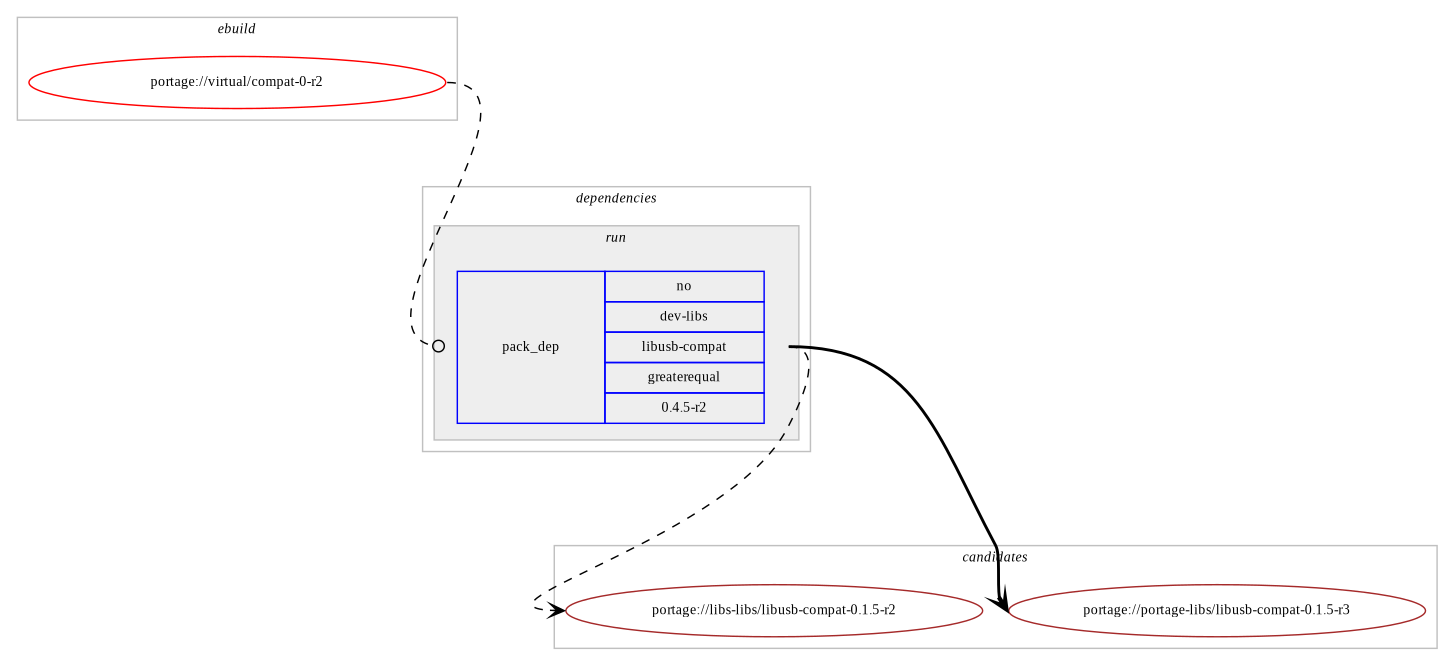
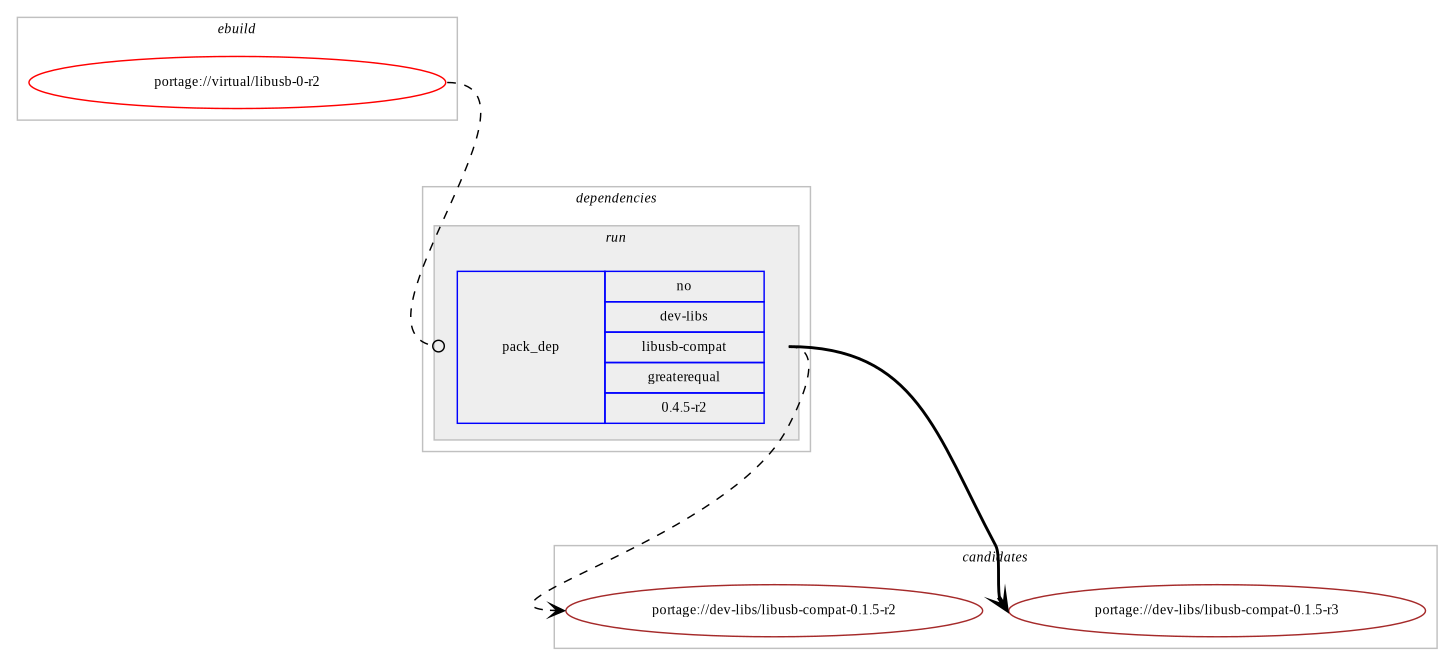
(237, 82) -> (237, 82)
(774, 611) -> (774, 611)
(1217, 611) -> (1217, 611)
